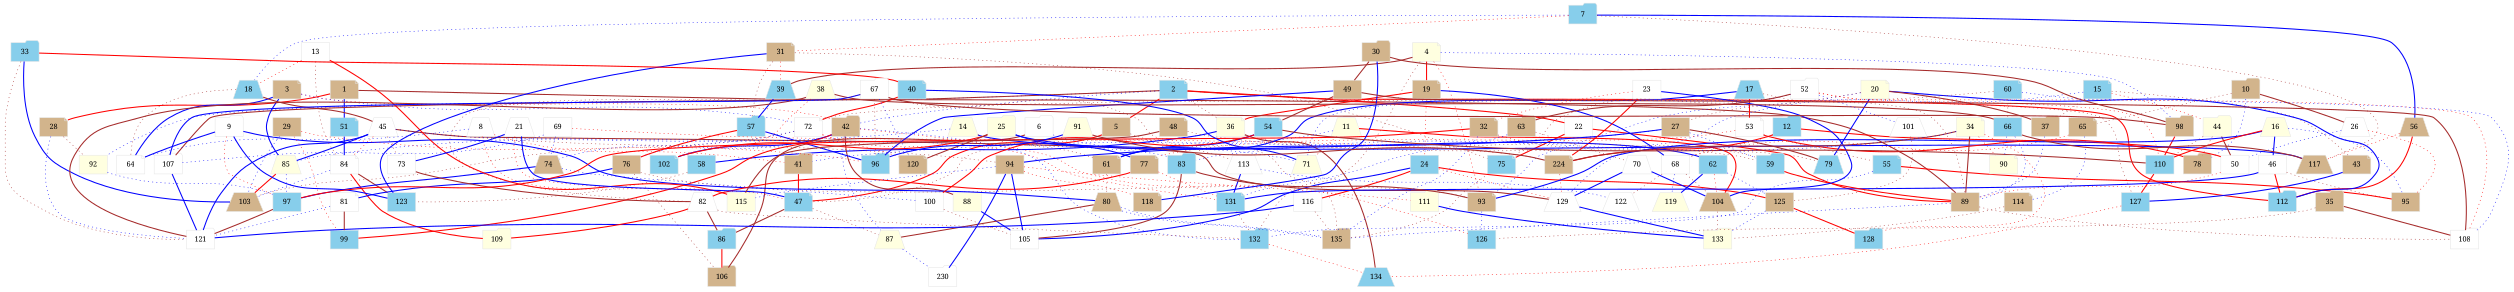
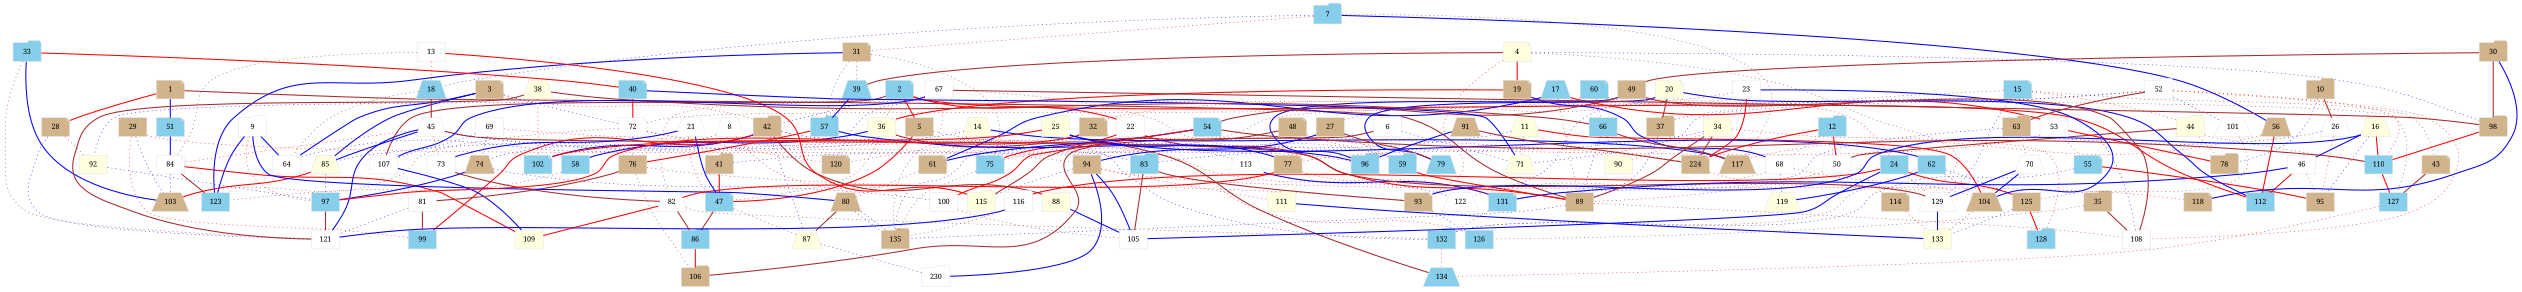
(1078, 127) -> (1466, 127)
(2083, 127) -> none
(957, 146) -> (936, 147)
(485, 183) -> (515, 193)
(2247, 192) -> (2417, 181)
(186, 205) -> (453, 183)
